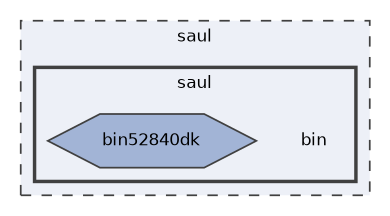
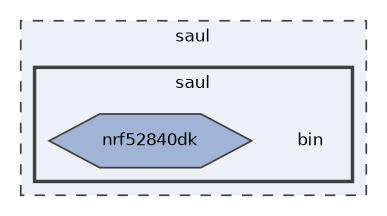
(152, 141) -> (150, 141)
